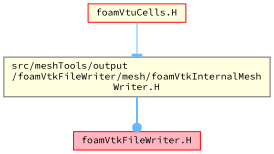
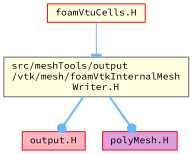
(137, 77) -> (96, 77)
(137, 141) -> (54, 141)
none -> (140, 141)
